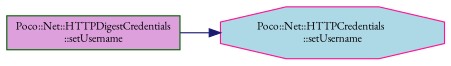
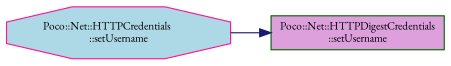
(195, 33) -> (245, 33)
